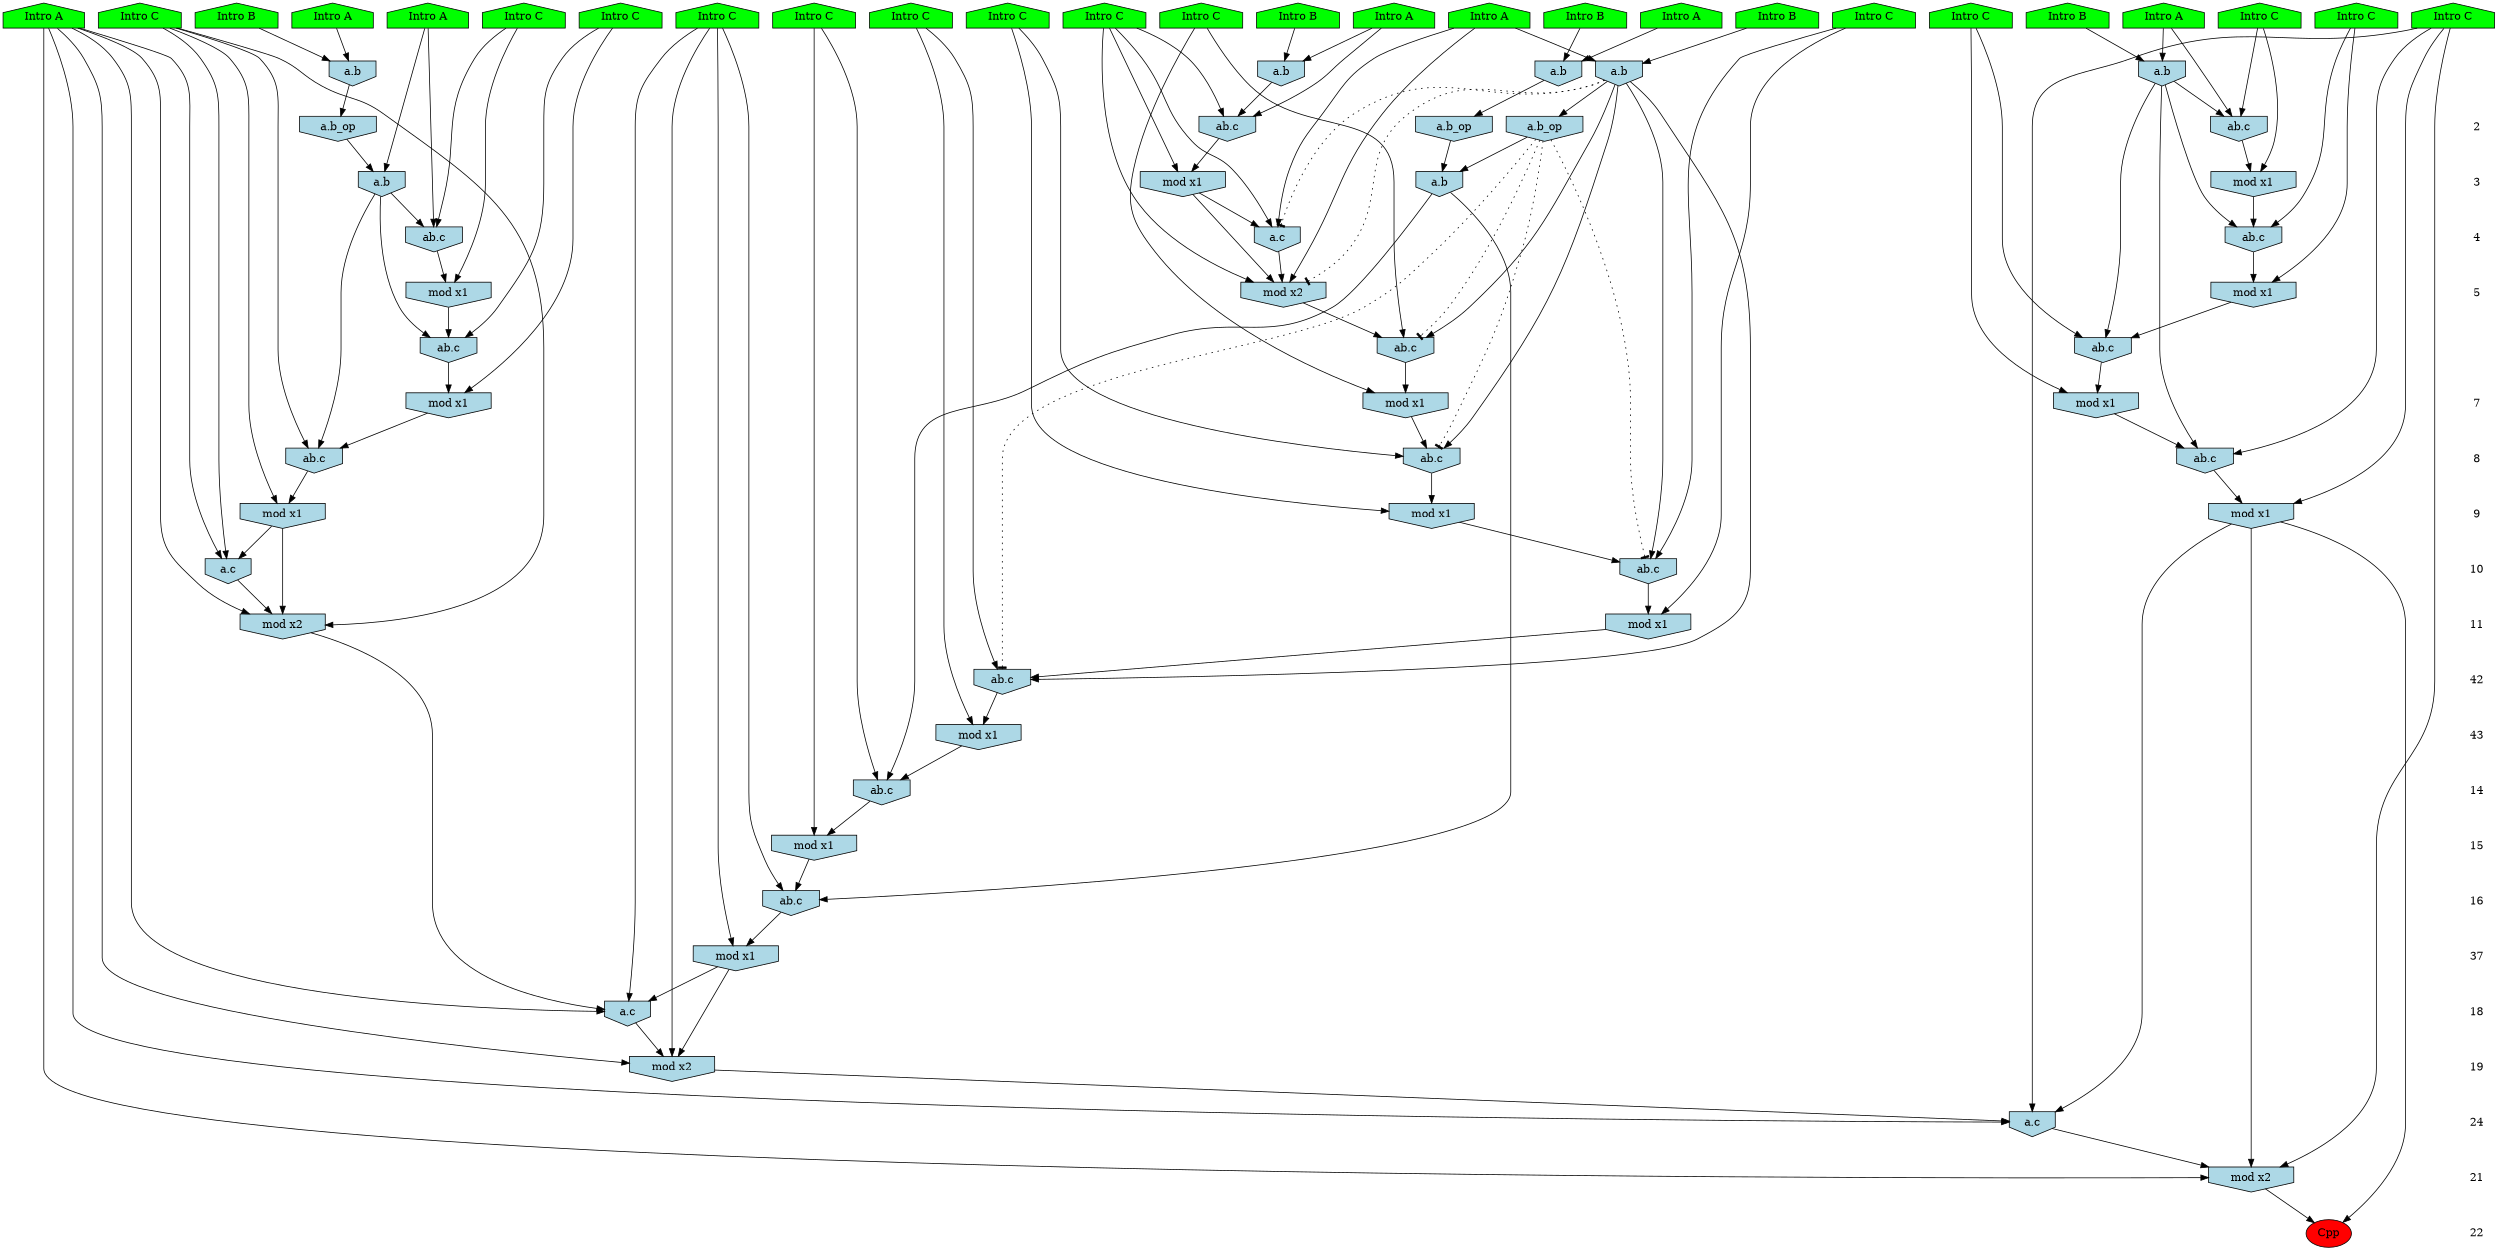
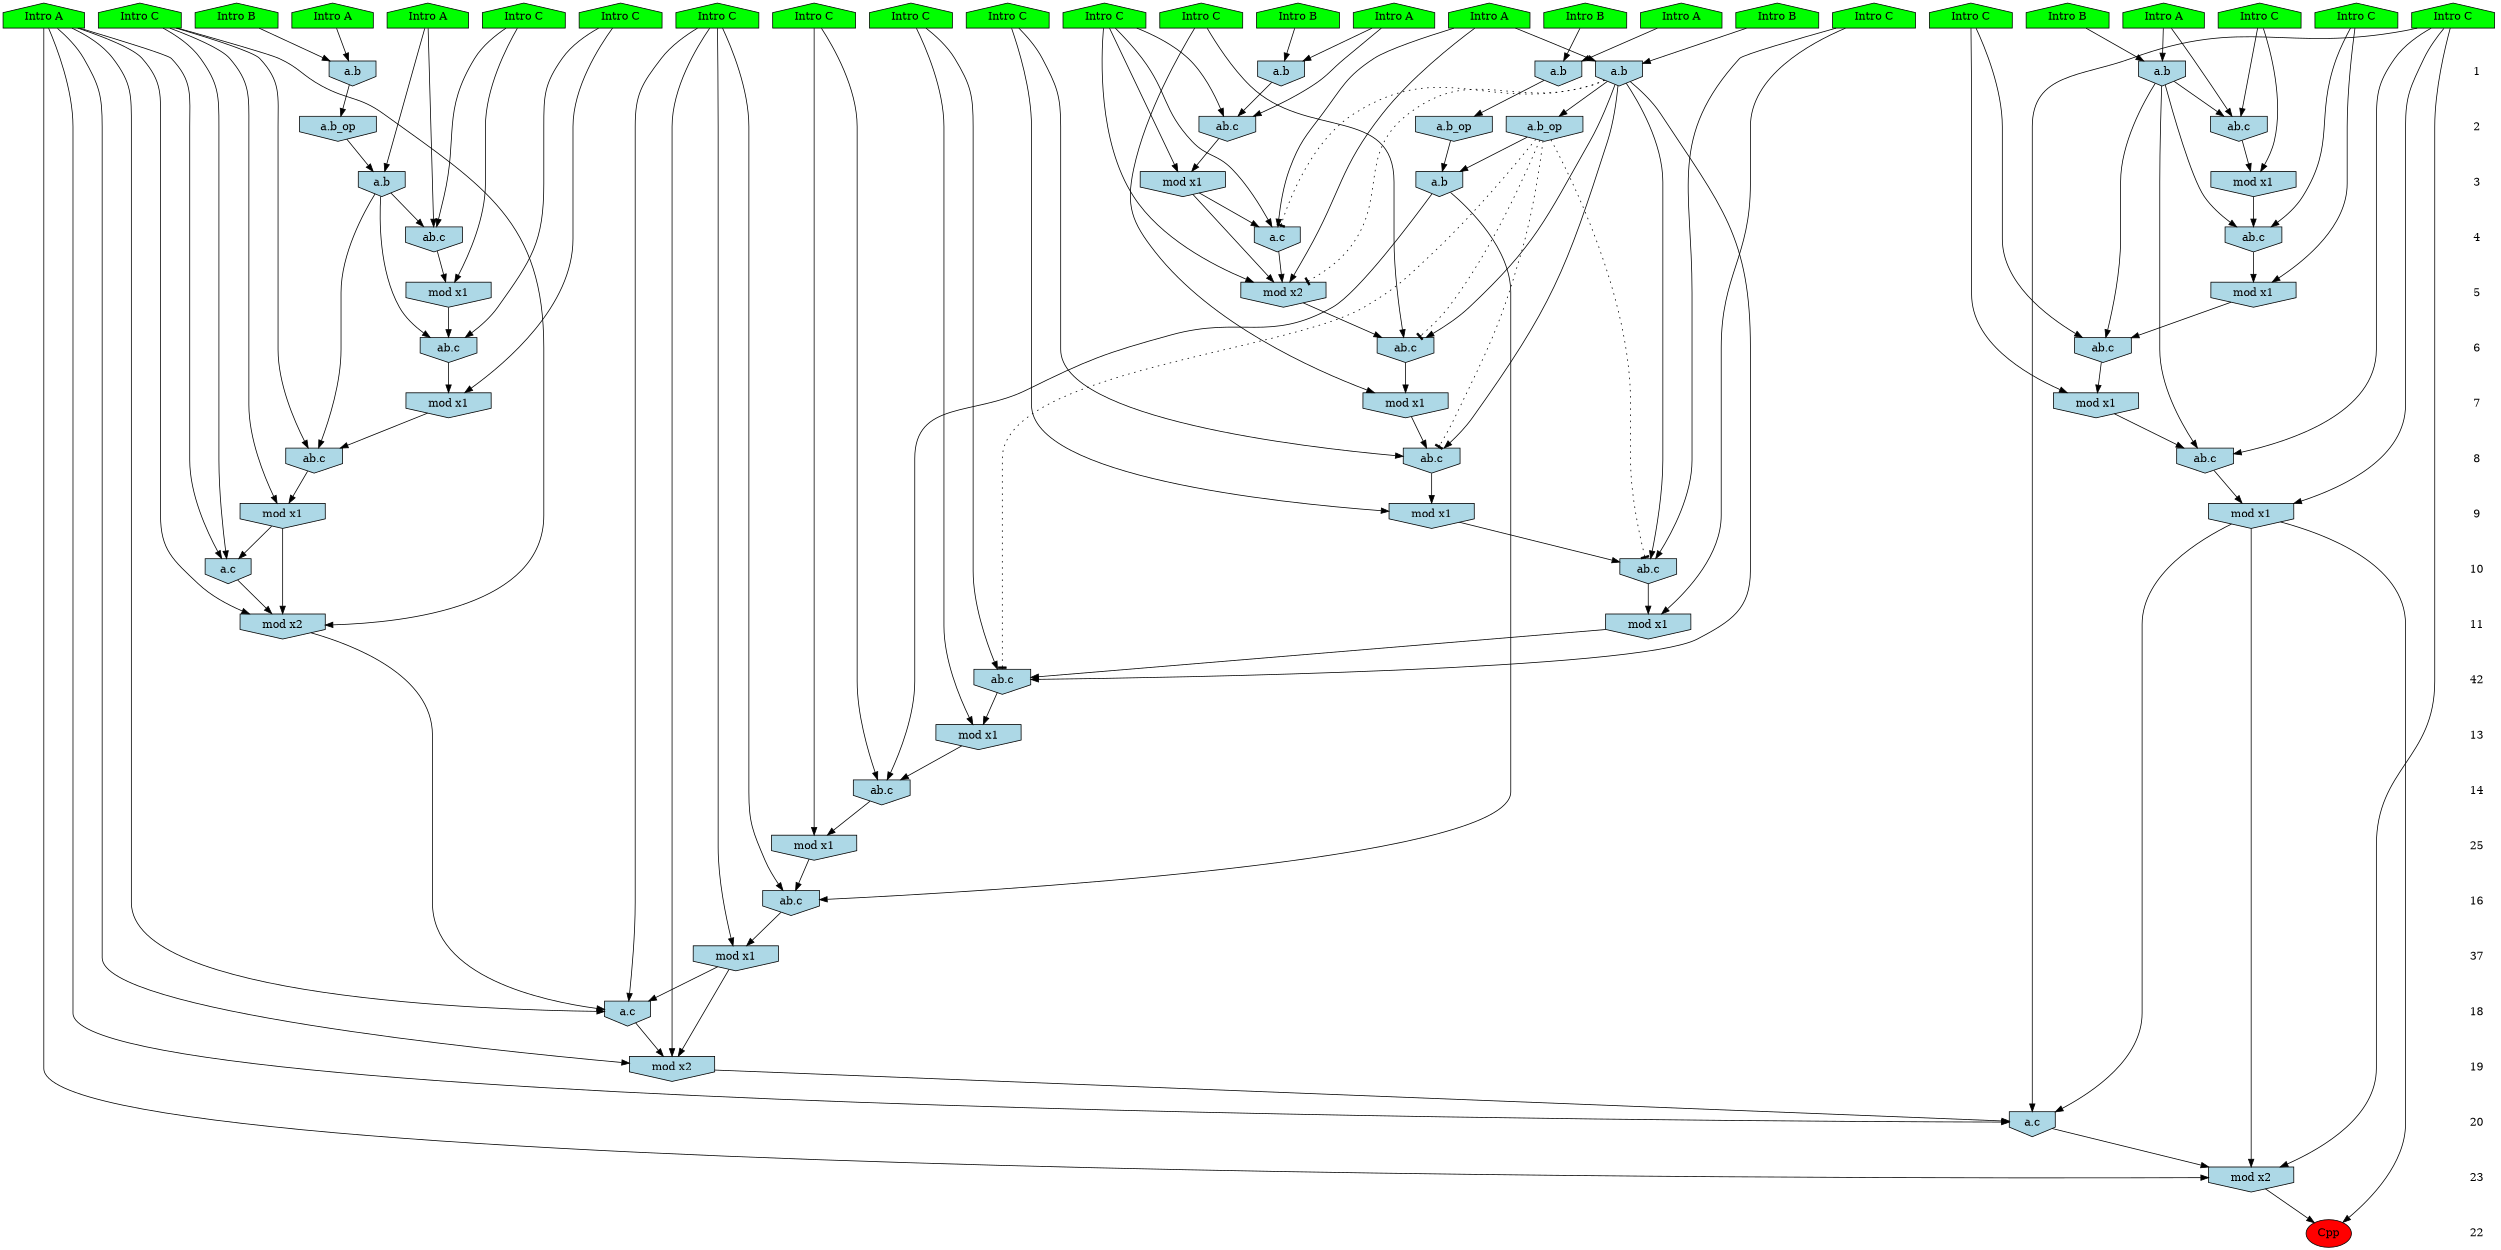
none -> (2477, 72)
none -> (2477, 349)
(2477, 736) -> (2477, 736)
(2477, 846) -> (2477, 846)
(2477, 1123) -> (2477, 1123)
(2477, 1178) -> (2477, 1178)
